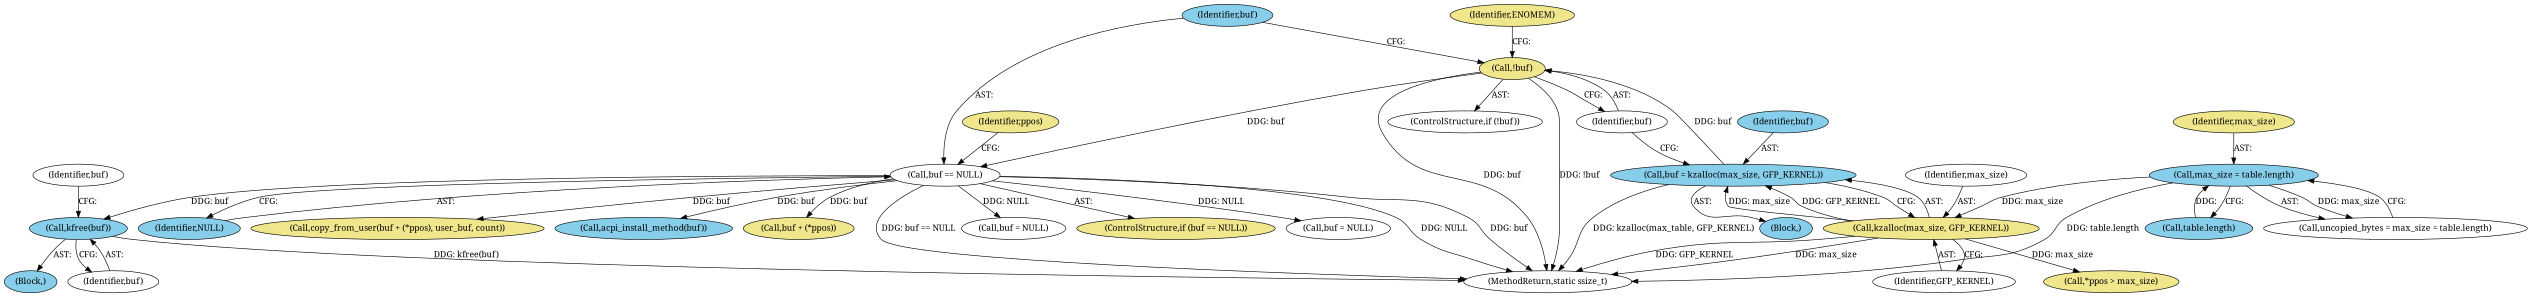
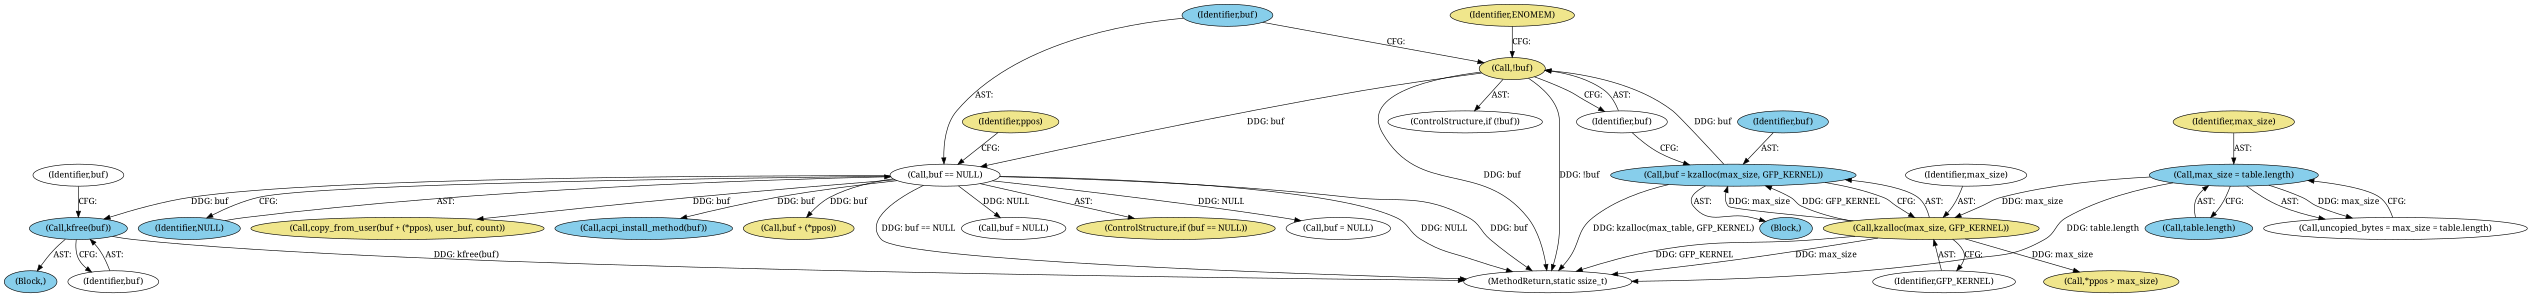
(2207, 202) -> (2207, 202)
